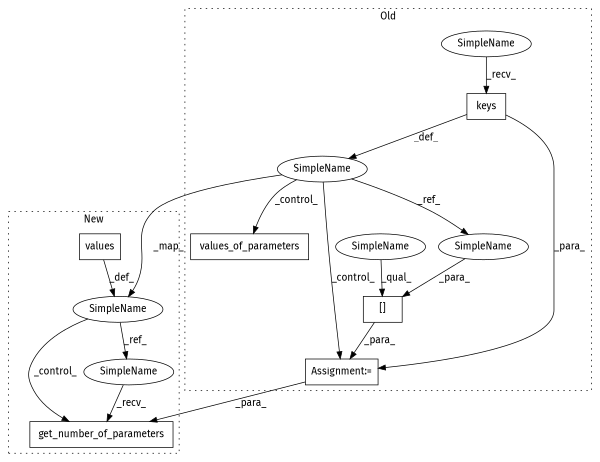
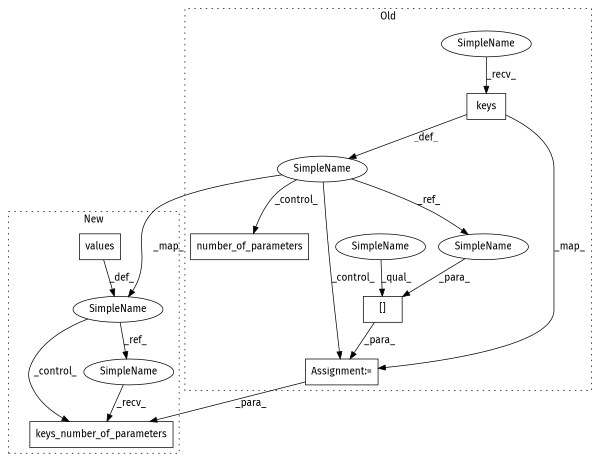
(250, 247) -> (250, 247)
(570, 247) -> (570, 247)
(101, 435) -> (101, 435)
